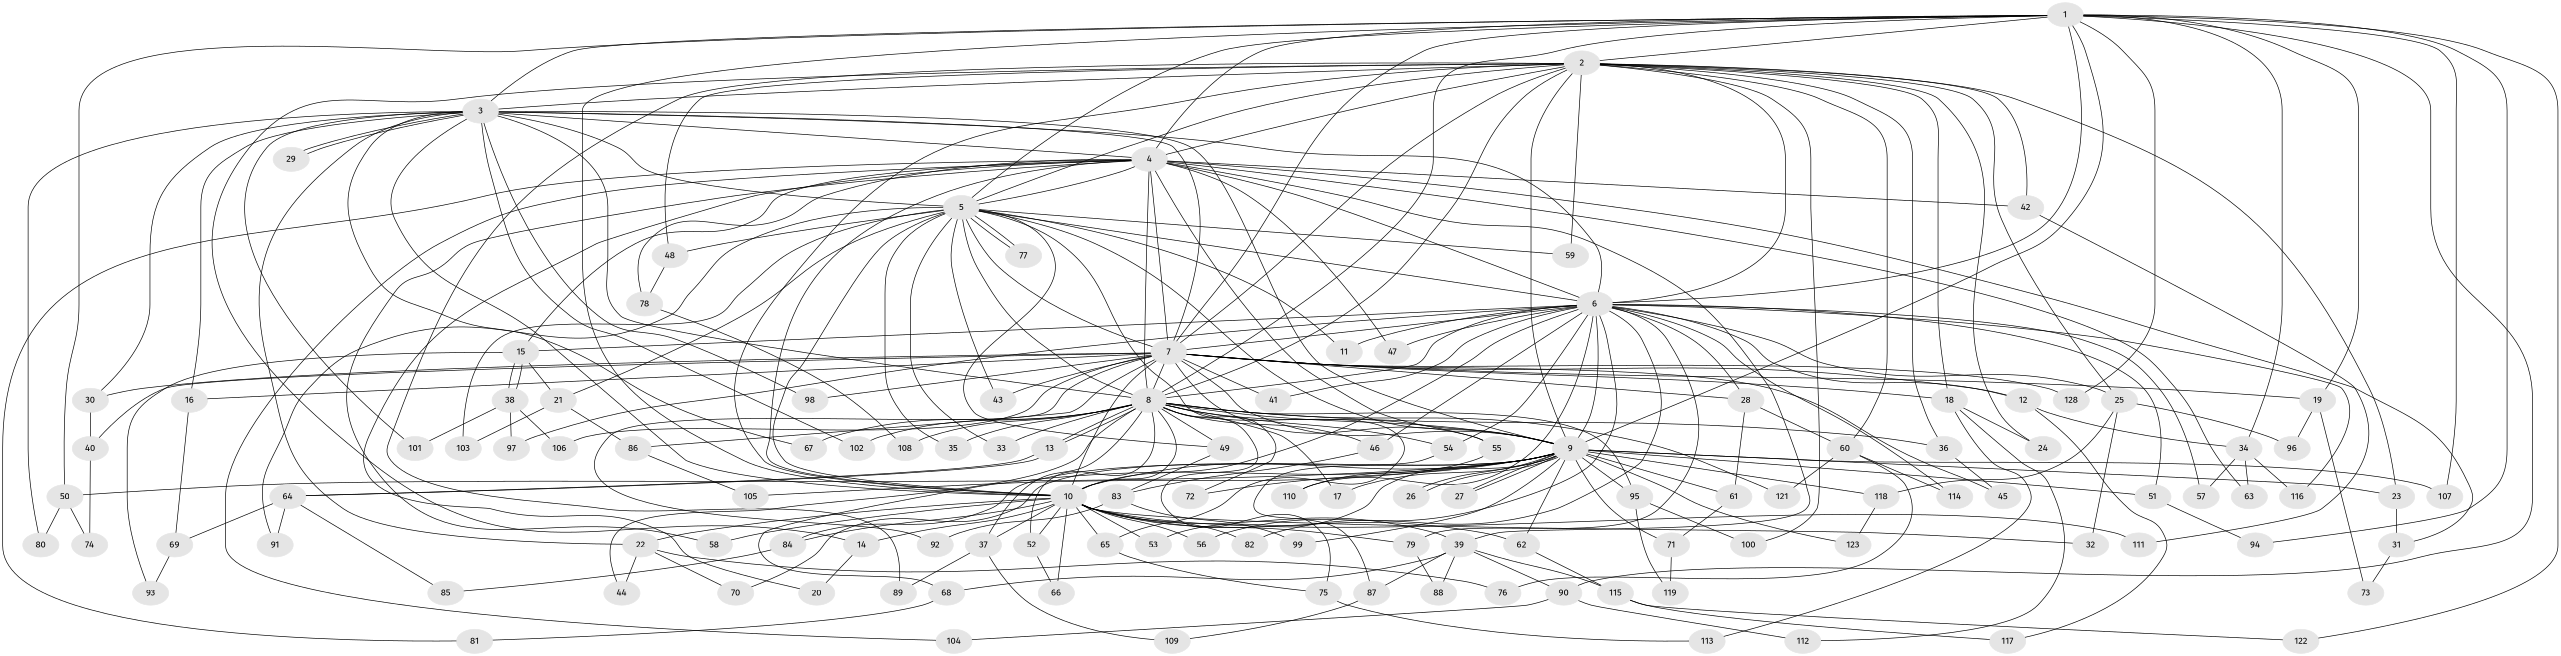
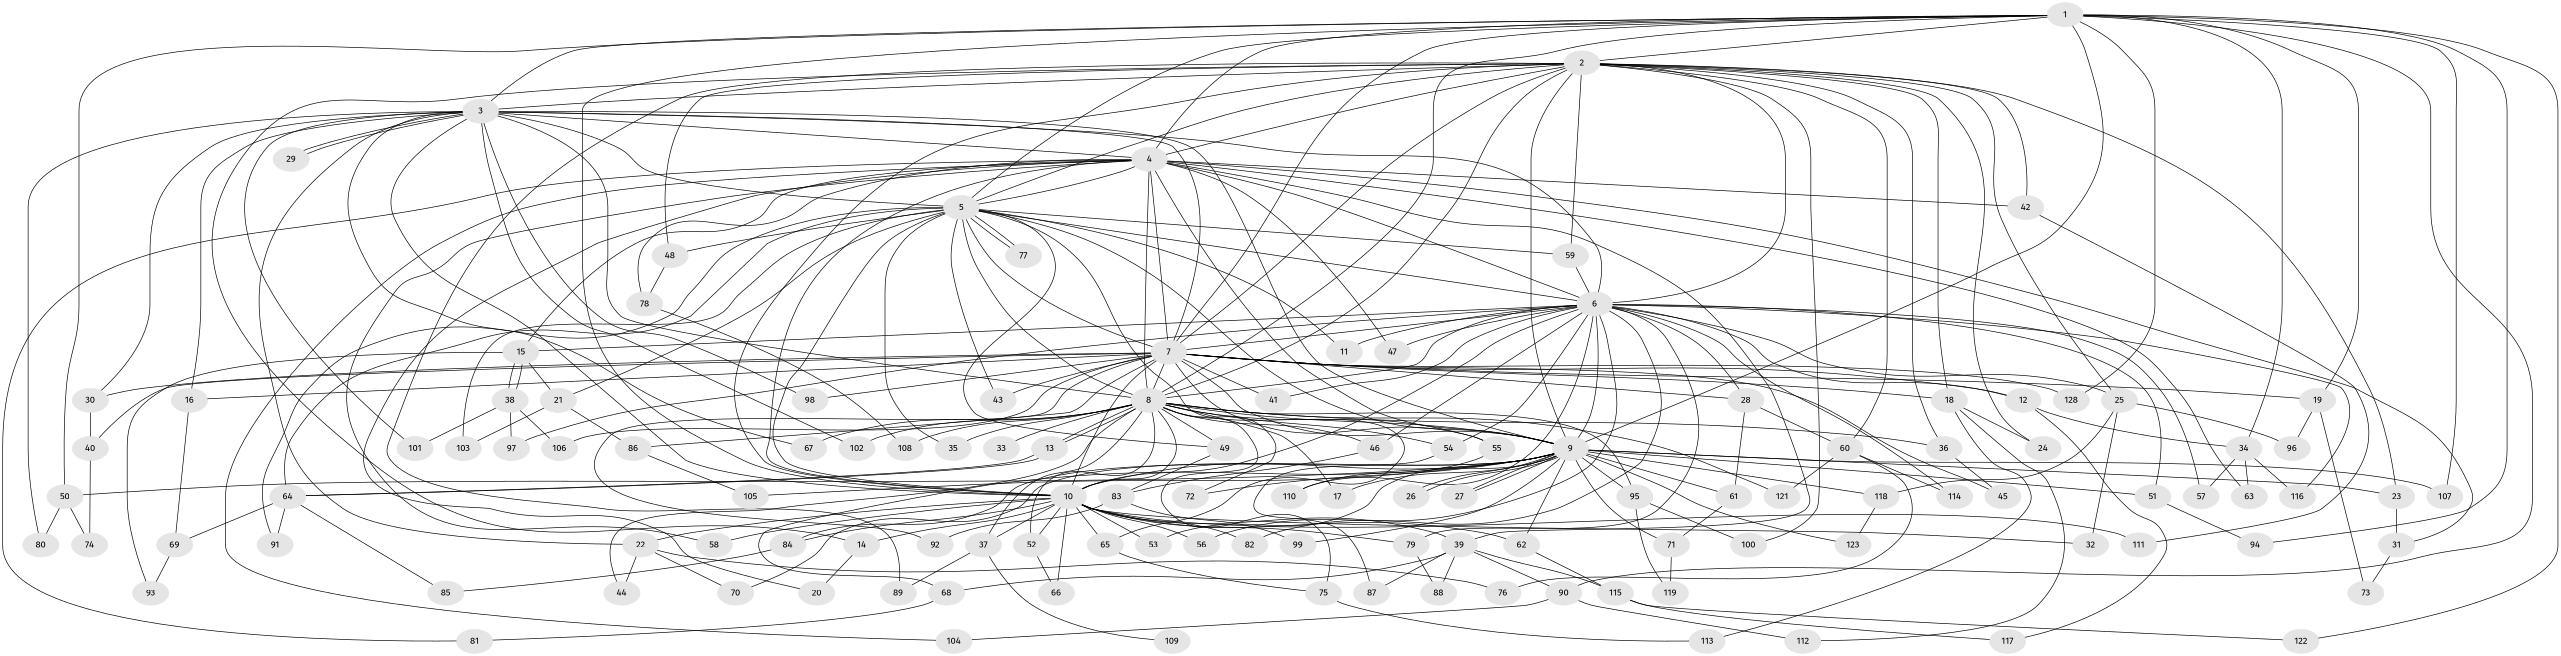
(1952, 264) -> (1583, 280)
(910, 341) -> (576, 332)
(1262, 627) -> none
